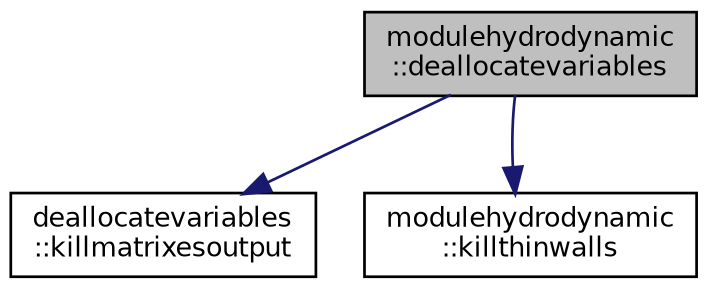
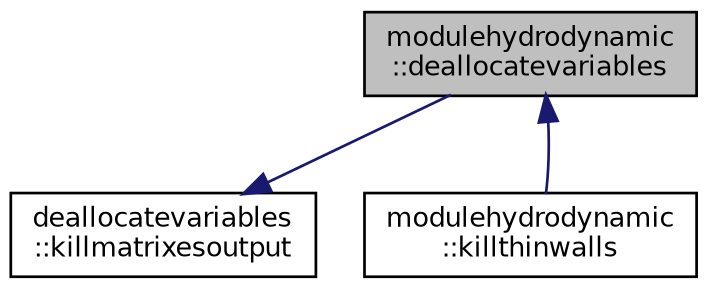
(513, 131) -> (549, 158)
